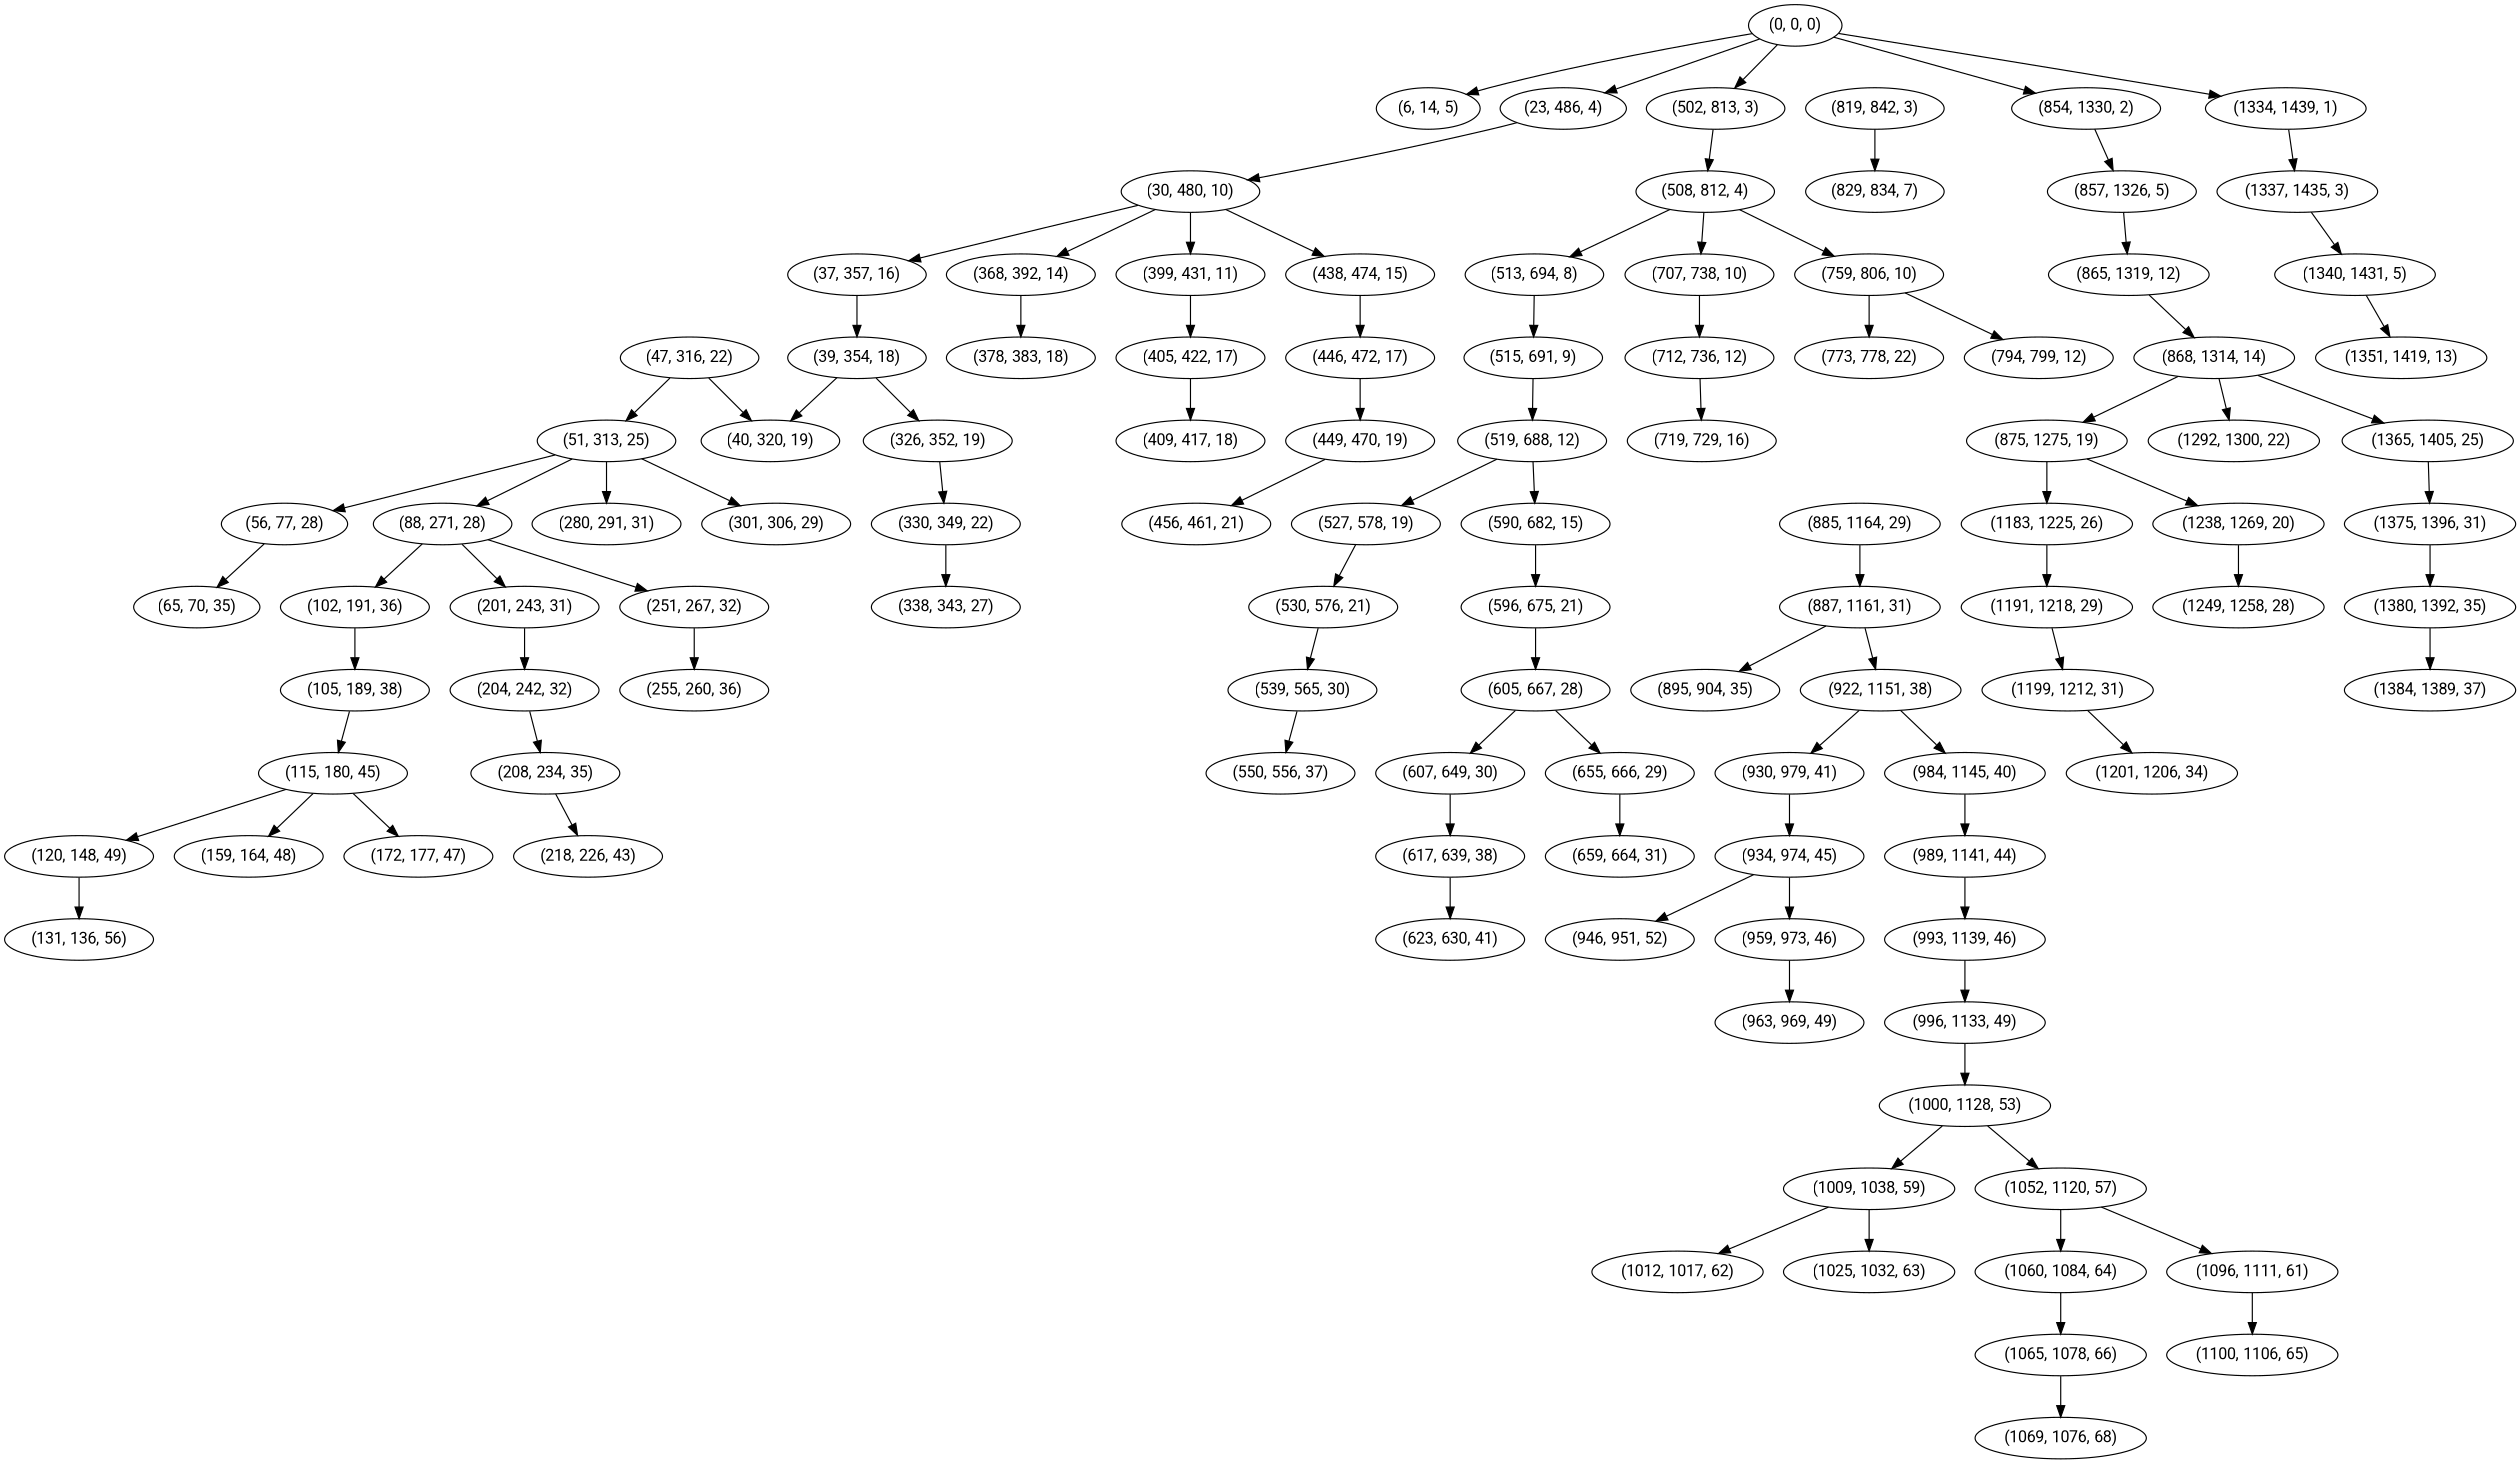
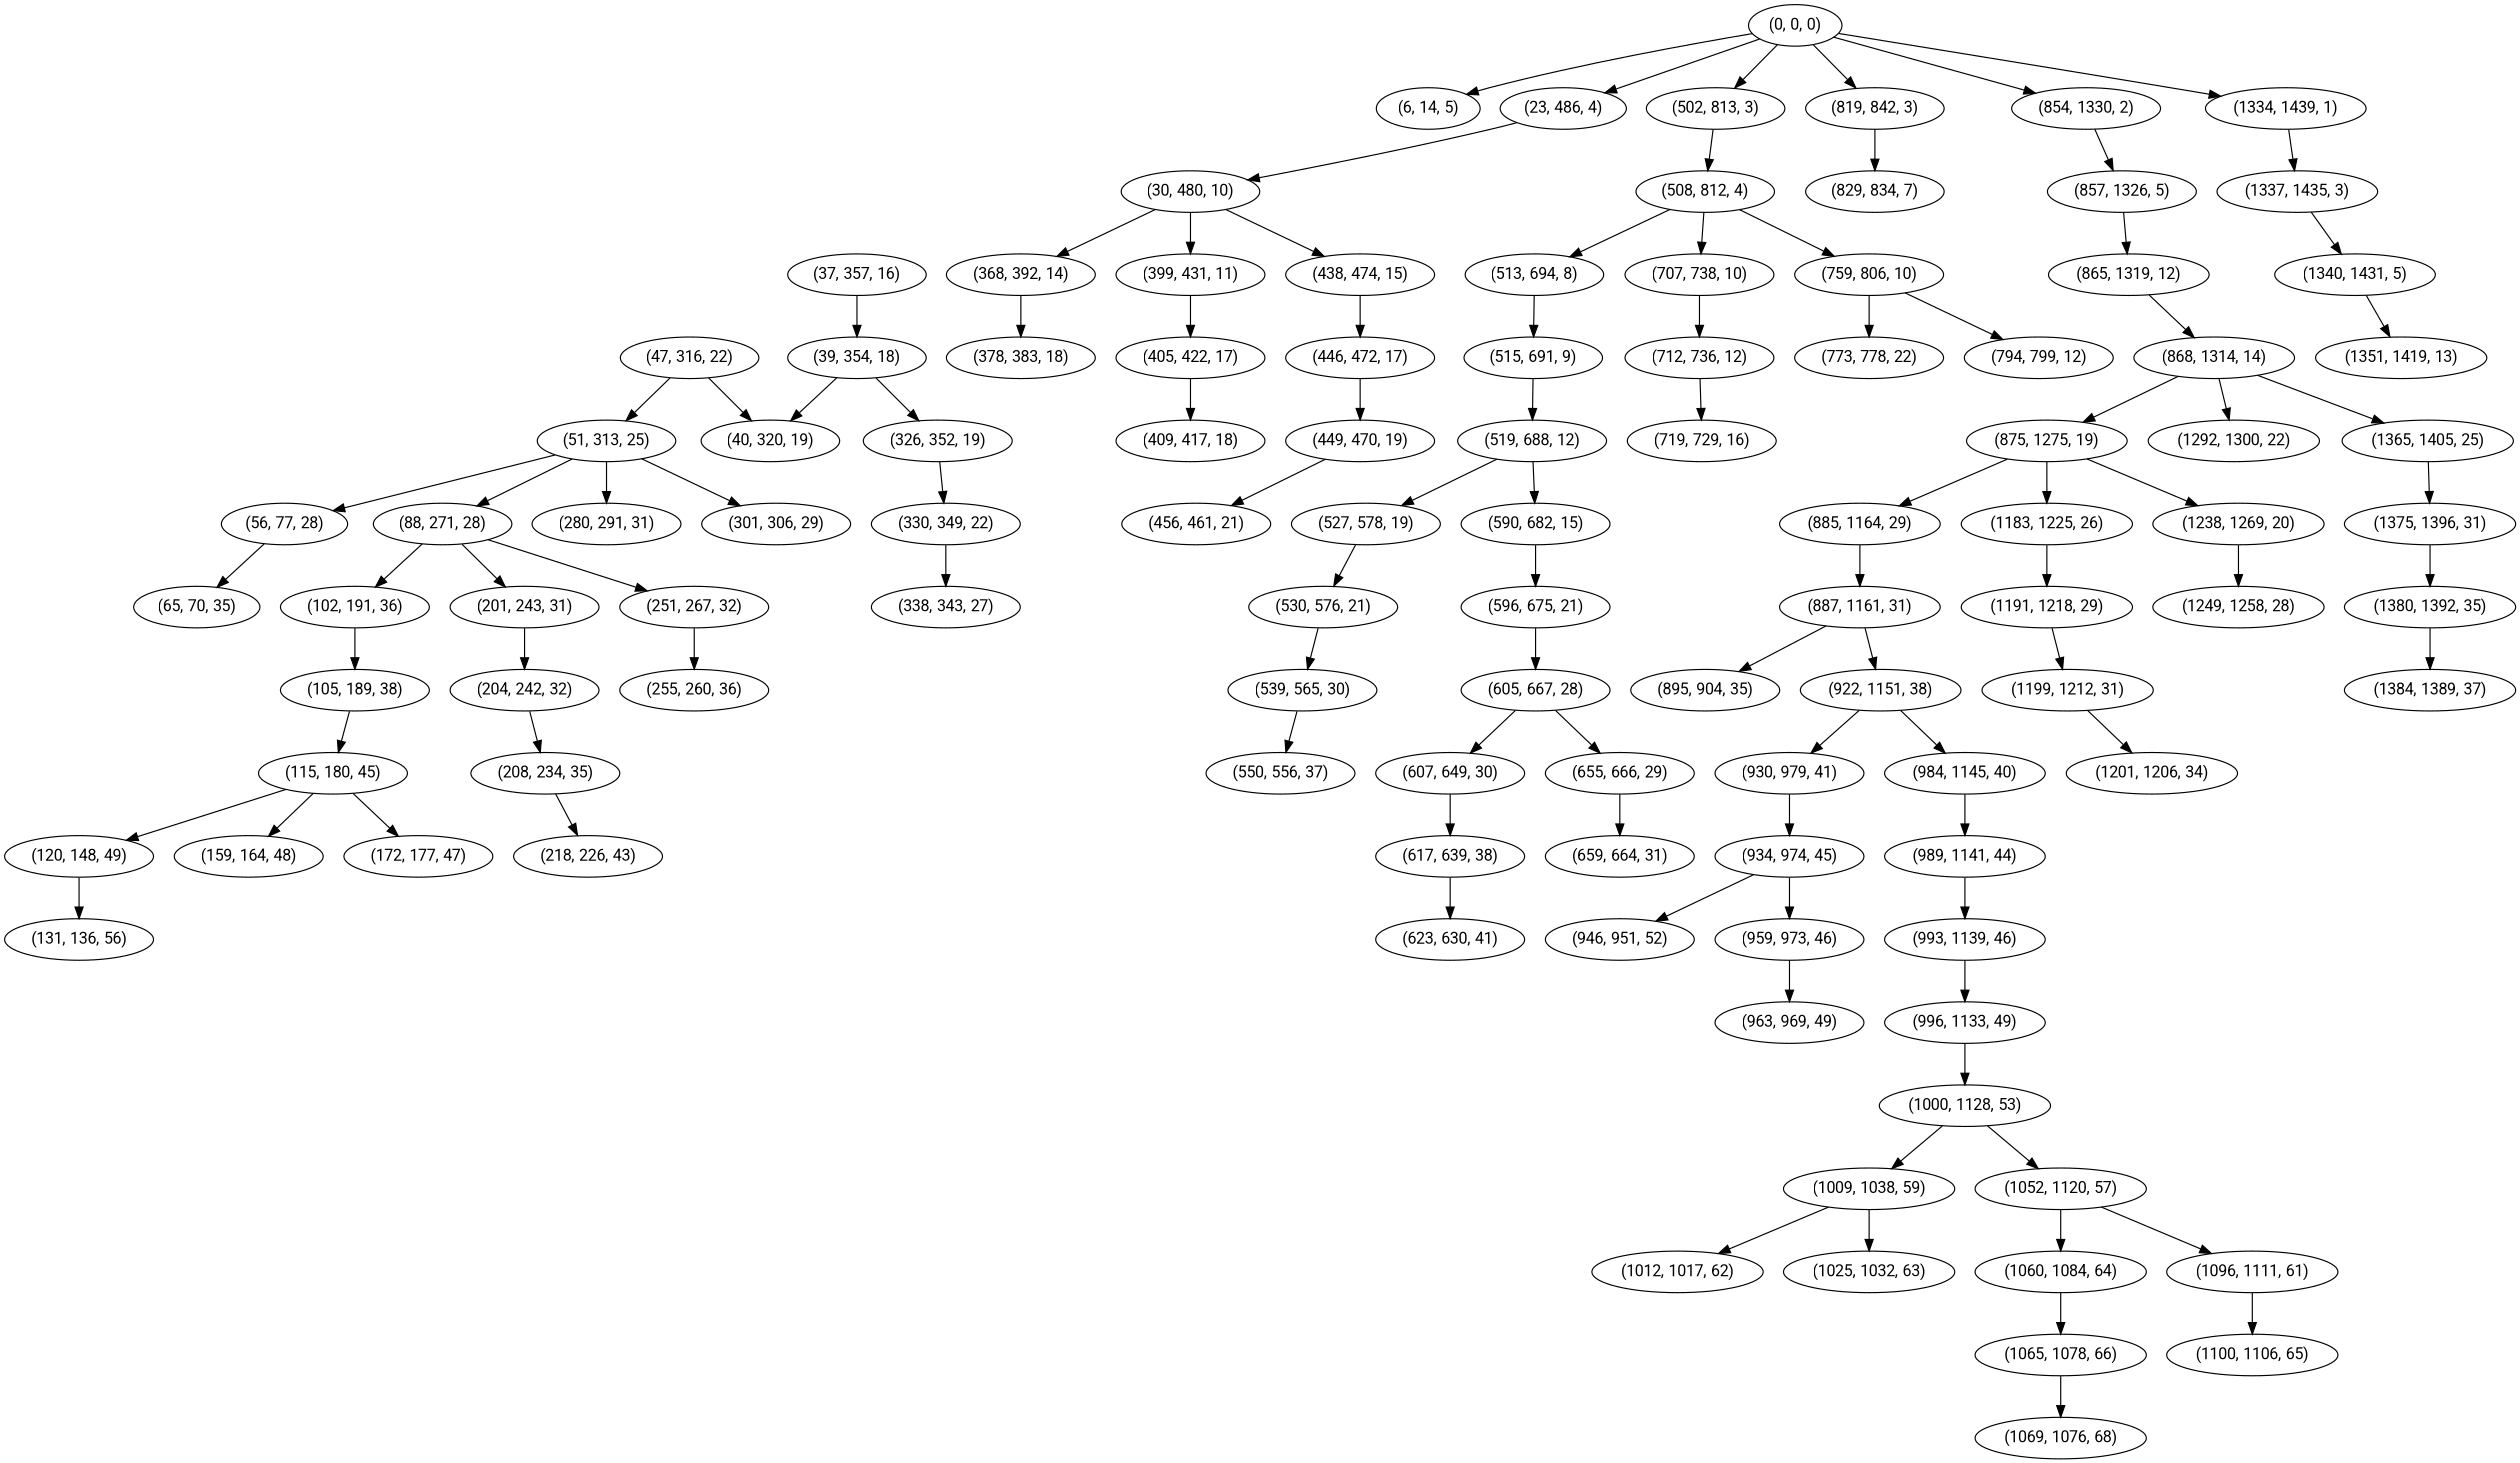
none -> (1830, 62)
(1029, 232) -> none
none -> (1959, 480)
